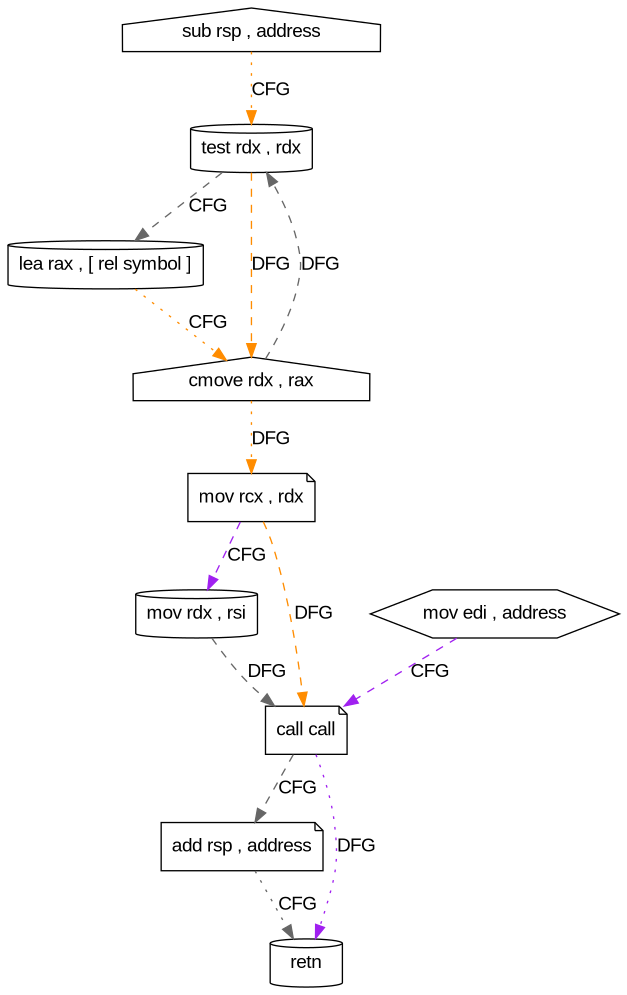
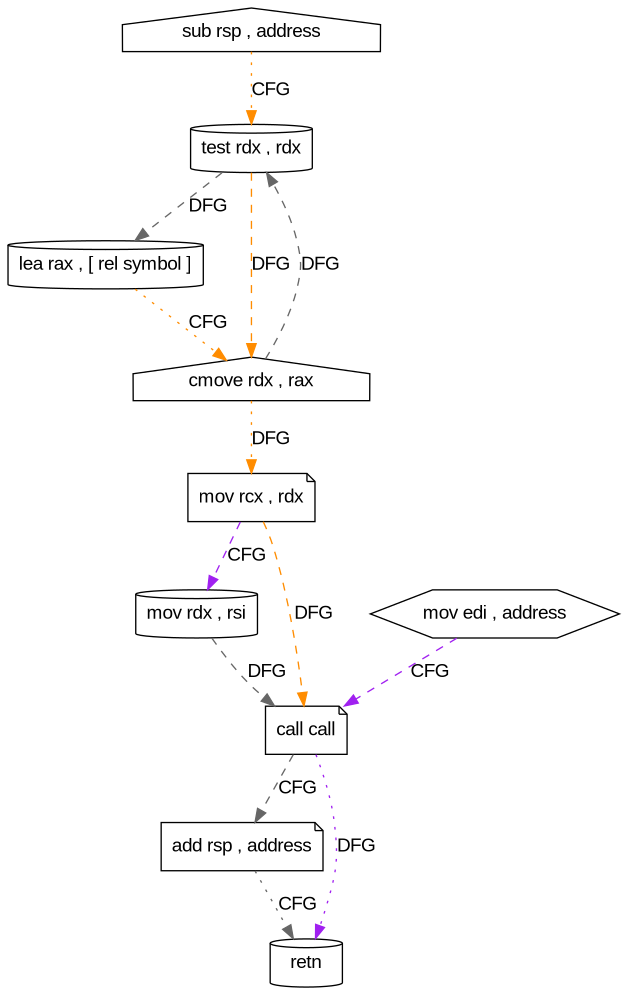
(209, 207) -> (209, 207)
